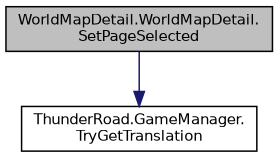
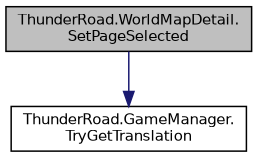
(139, 29) -> (129, 29)
